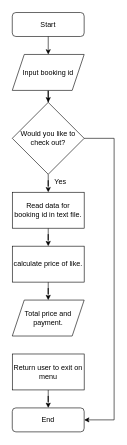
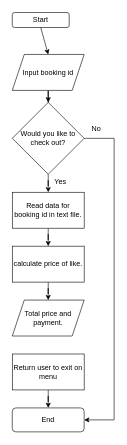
(48, 24) -> (41, 20)
none -> (96, 129)
